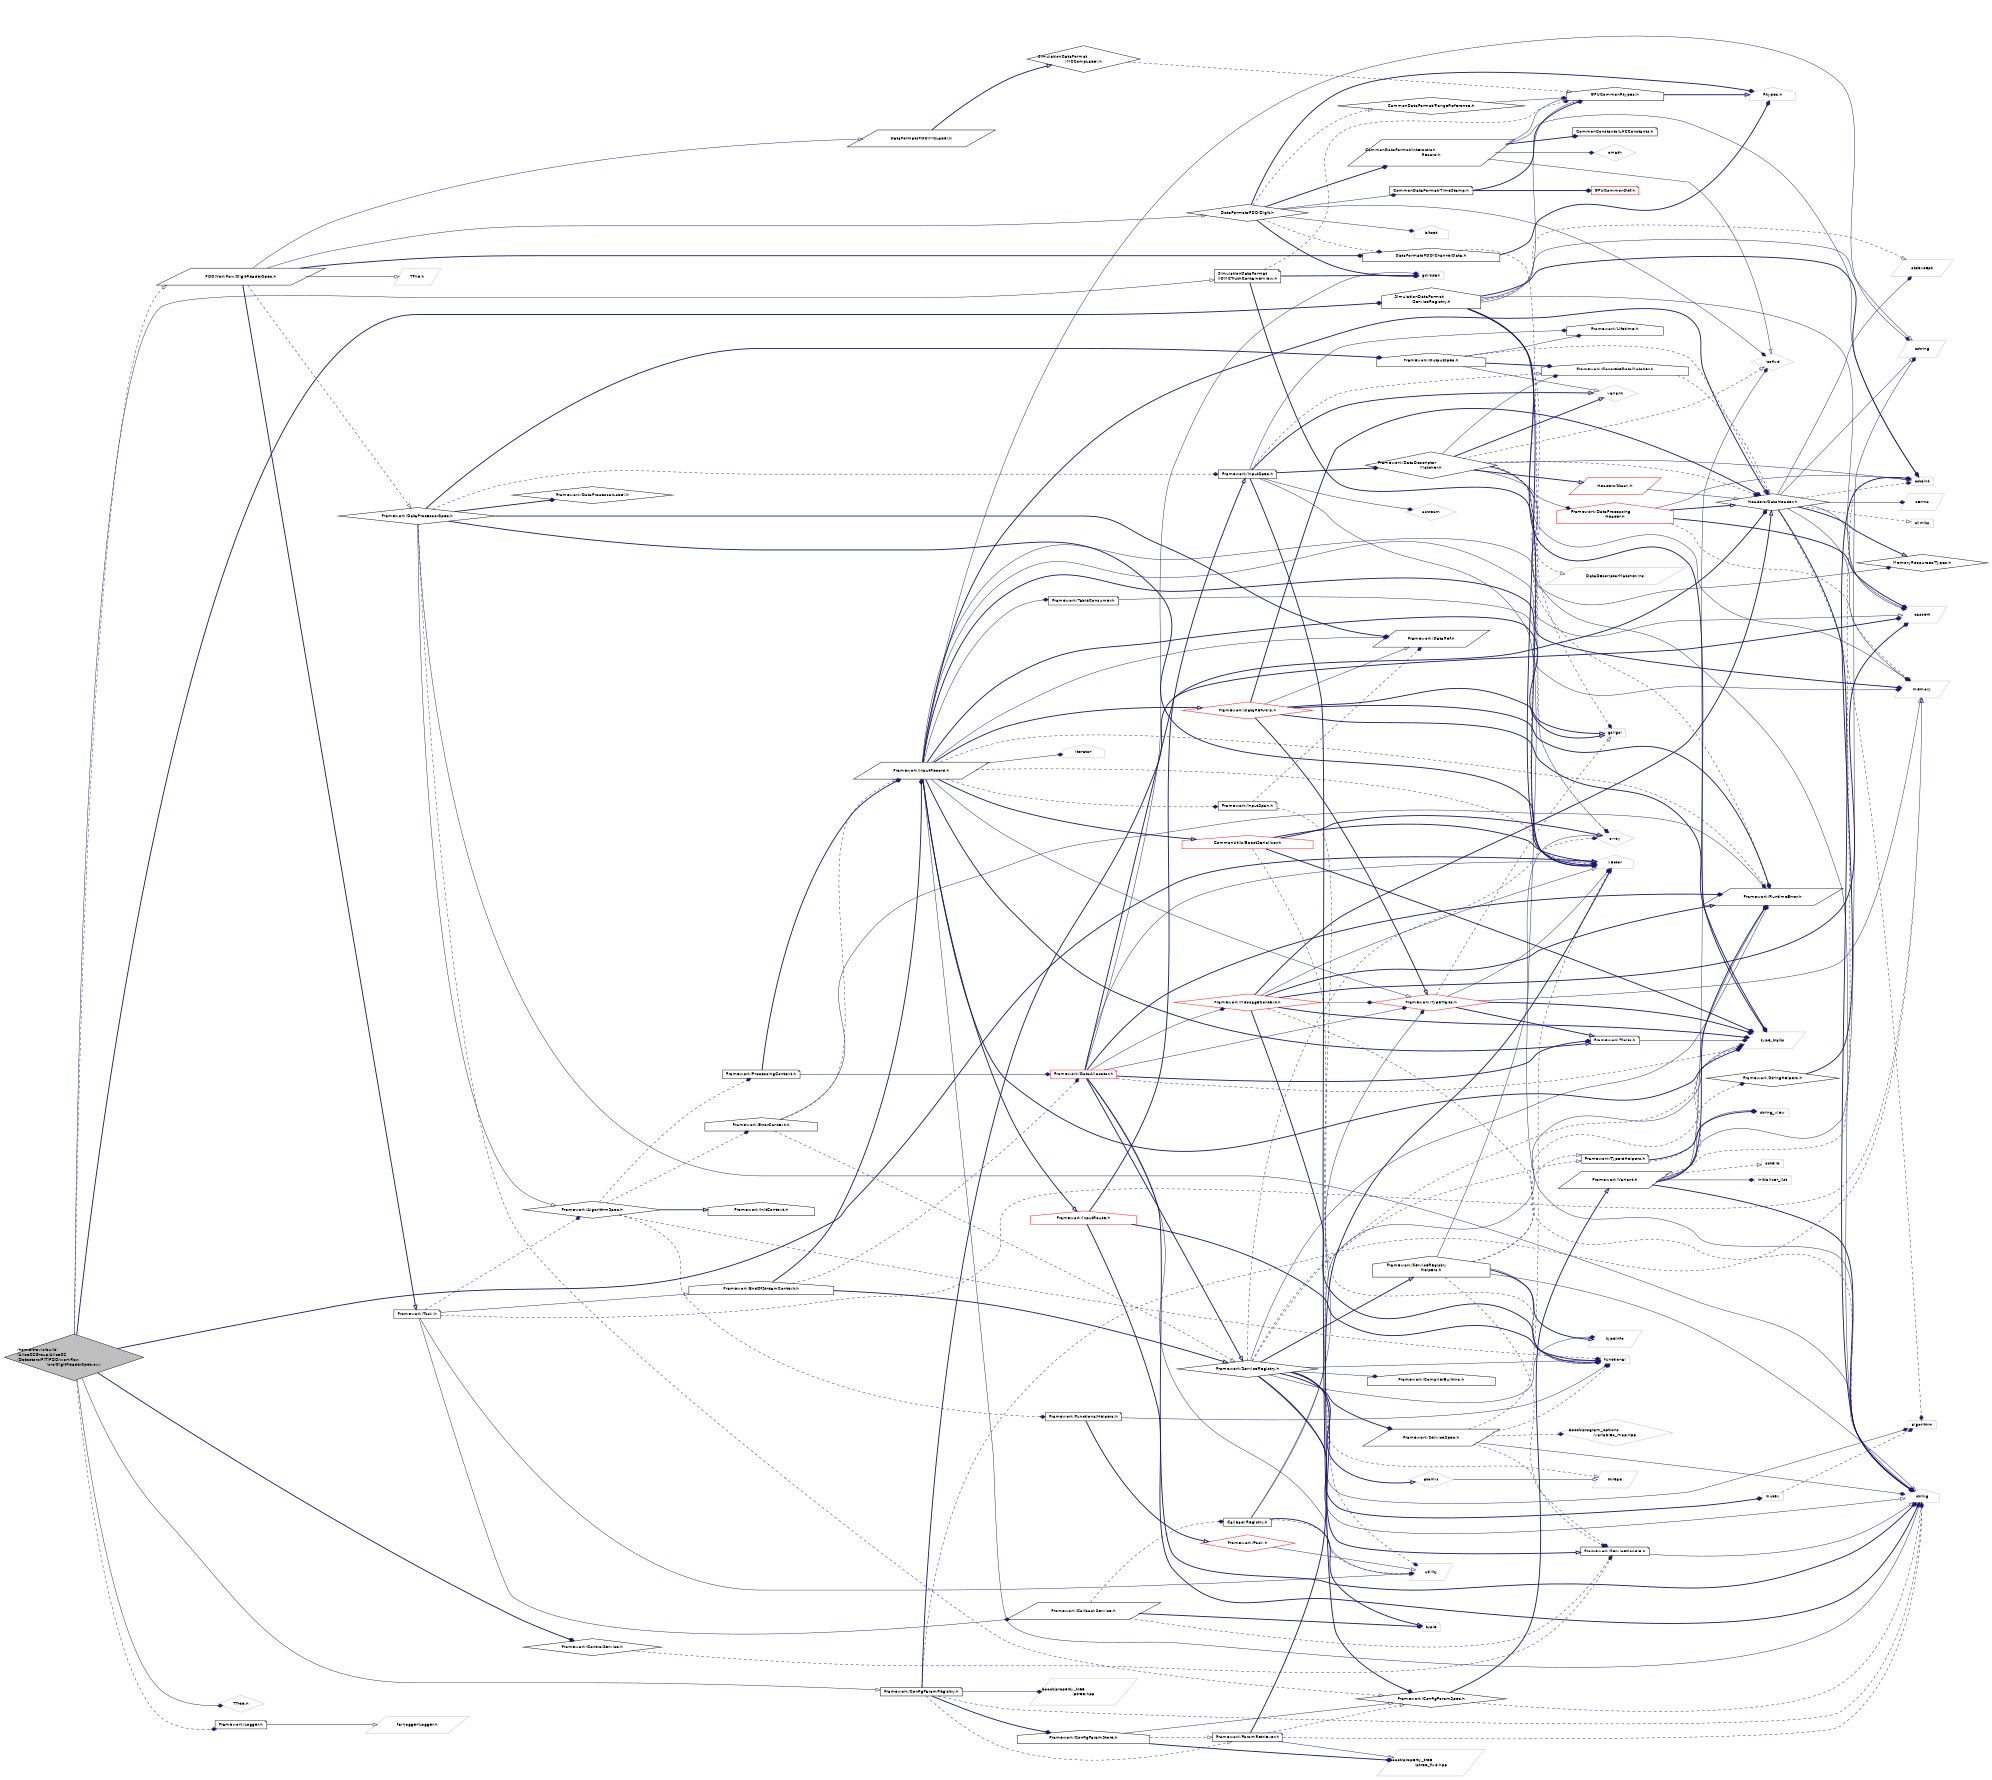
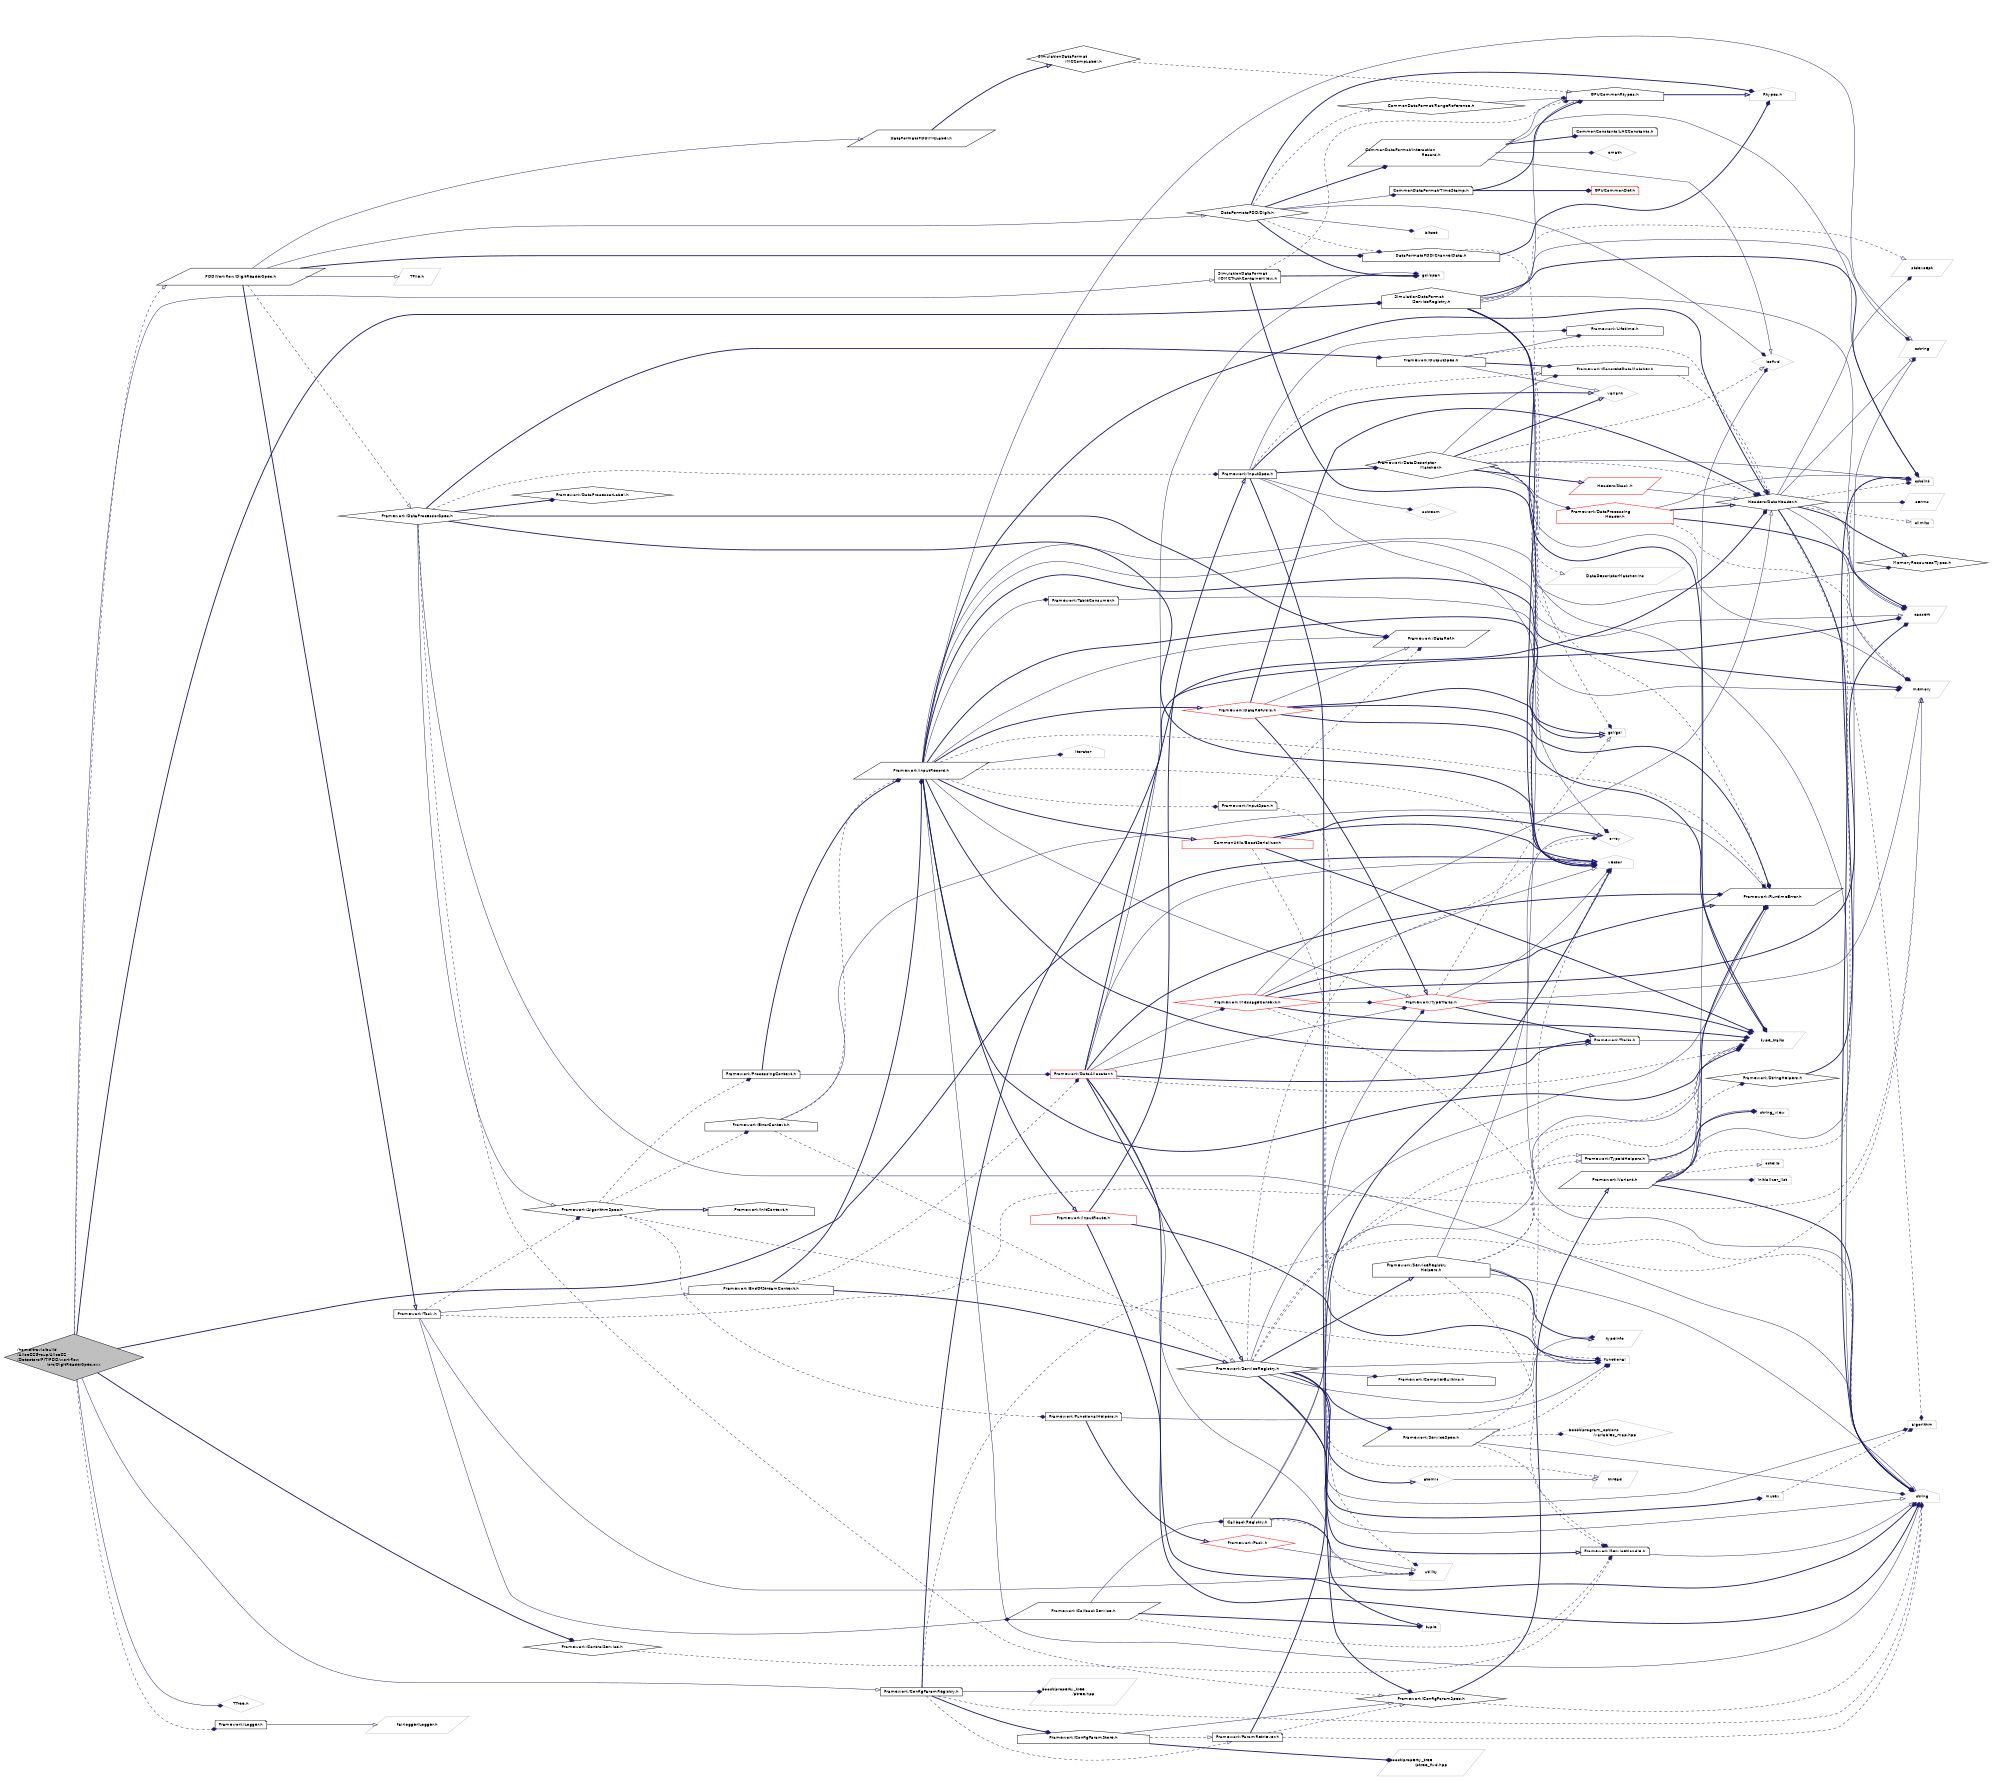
(1574, 805) -> (1574, 805)
(1333, 1293) -> none
(1146, 1548) -> (1146, 1548)
(1334, 1749) -> none
